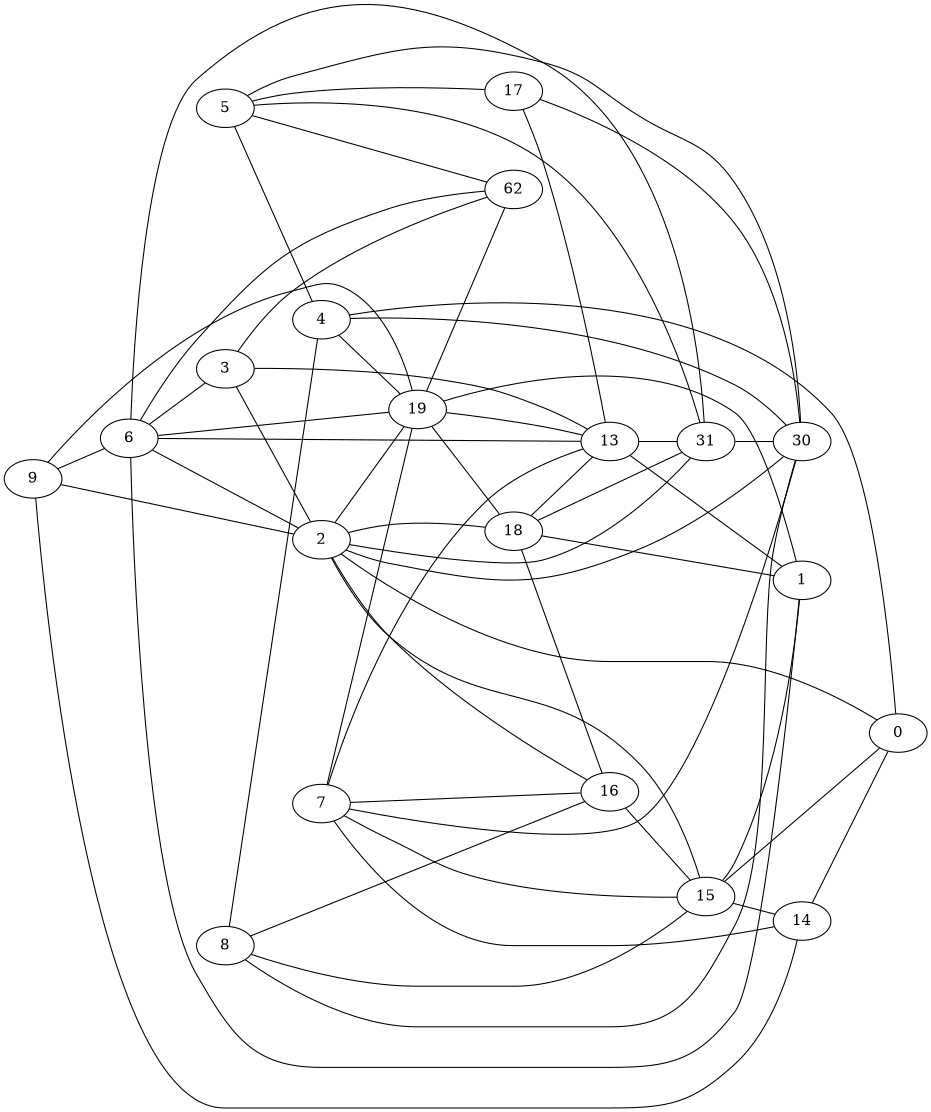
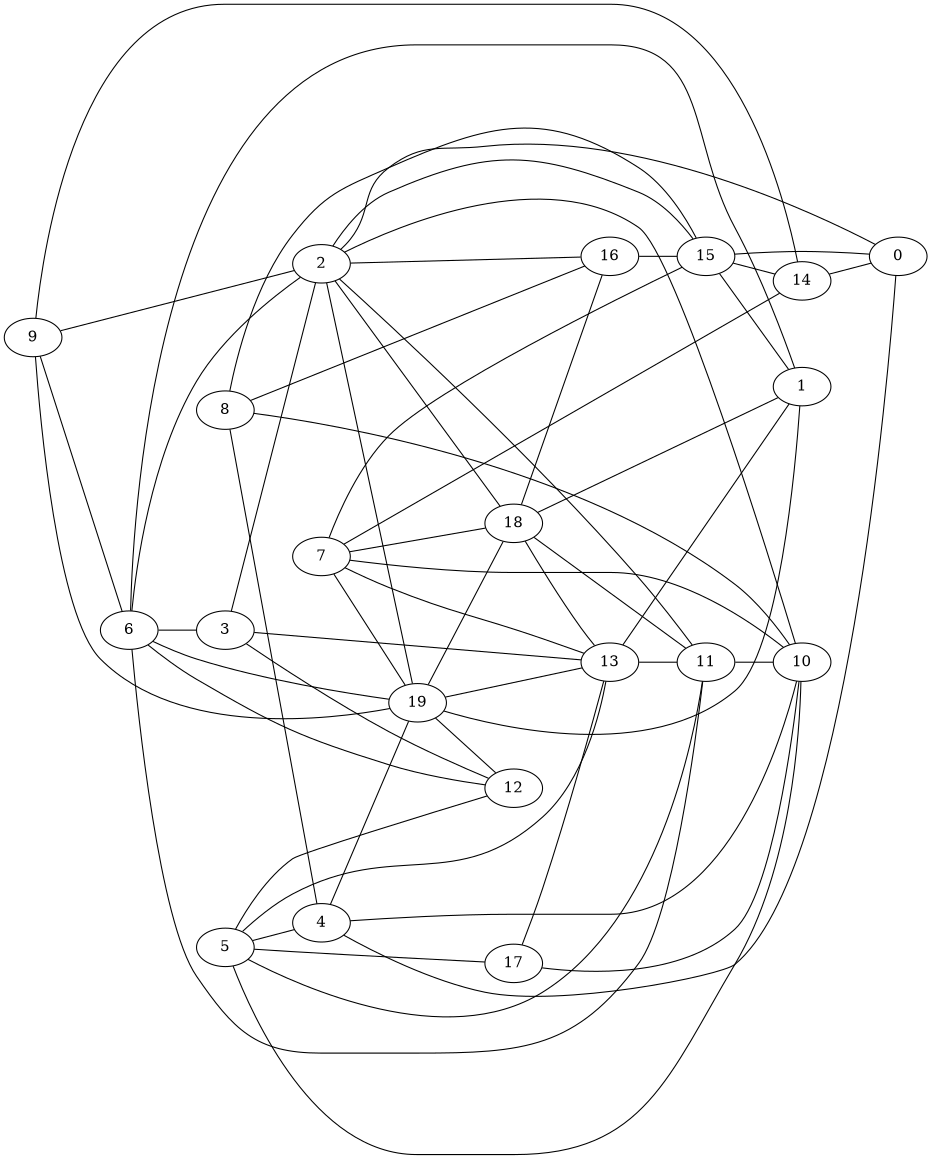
(514, 189) -> (514, 788)
(370, 440) -> (465, 858)
(706, 442) -> (706, 662)
(802, 442) -> (802, 662)
(466, 798) -> (418, 540)
